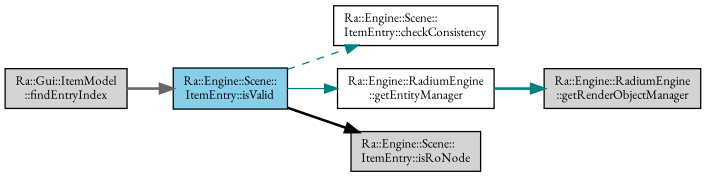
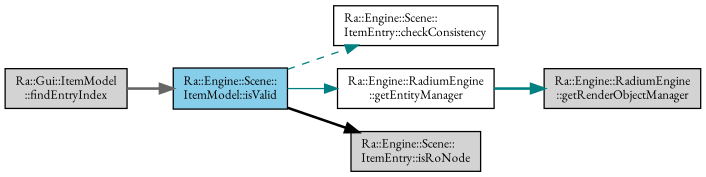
(230, 89) -> (230, 89)
